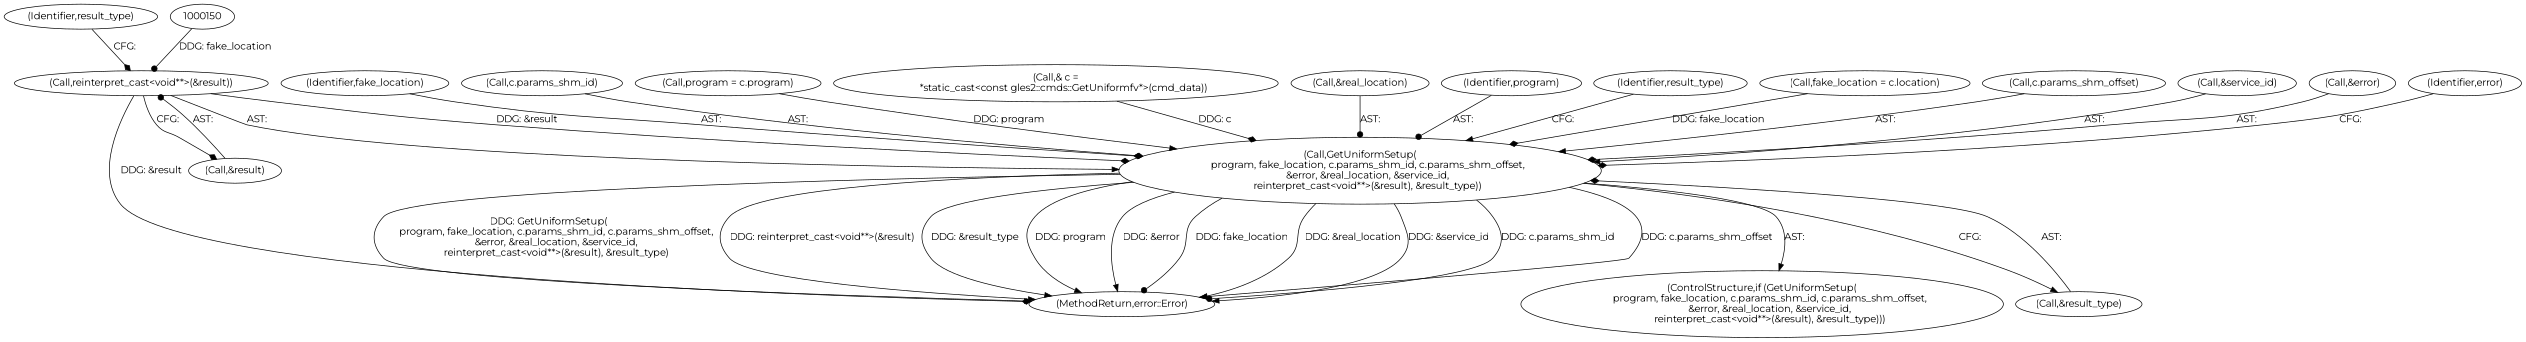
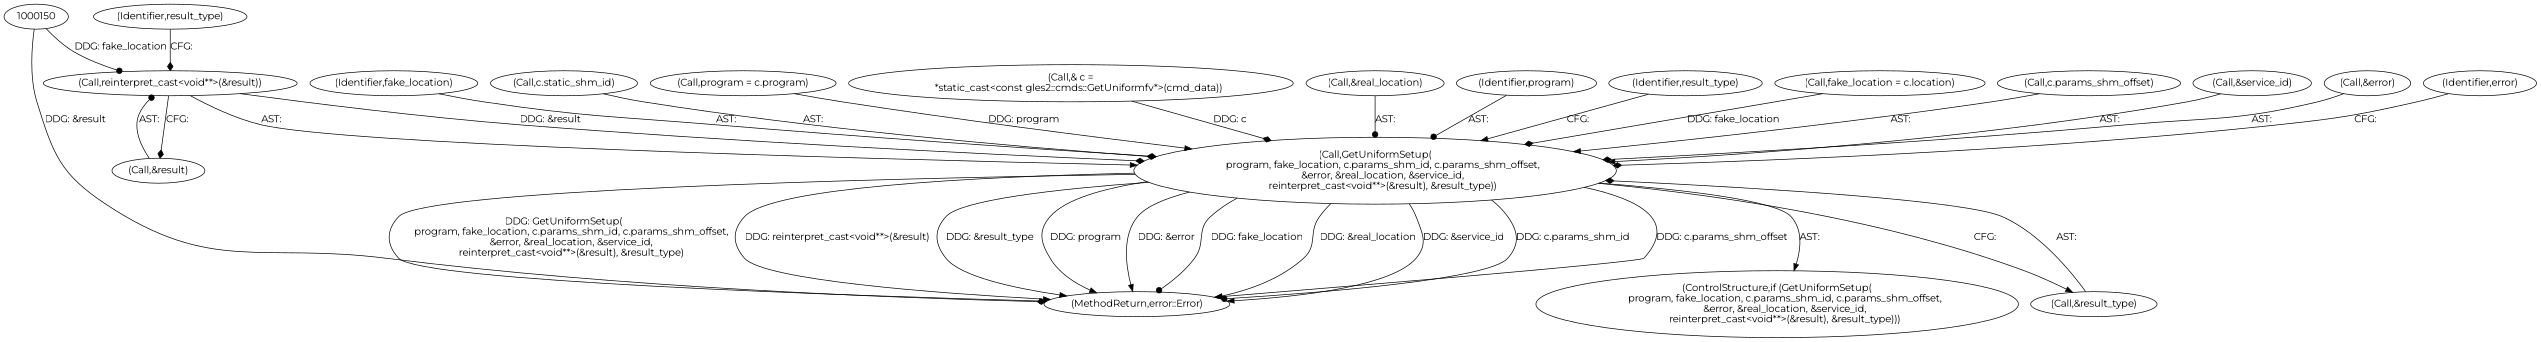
(542, 83) -> (564, 83)
(381, 265) -> (467, 267)
